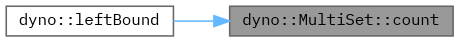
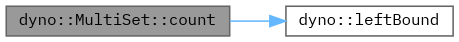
(194, 21) -> (250, 21)
